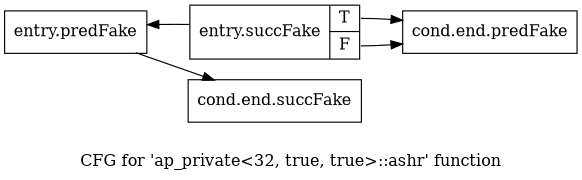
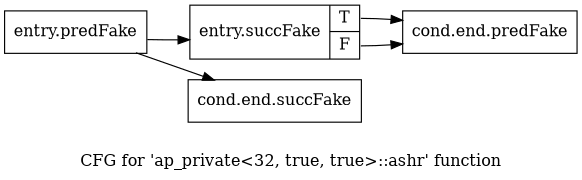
(174, 24) -> (163, 40)
